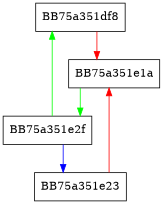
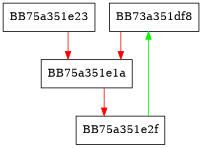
(80, 17) -> (154, 17)
(80, 98) -> (104, 98)
(63, 154) -> none
